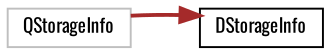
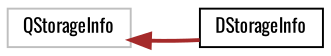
(155, 15) -> (175, 41)
